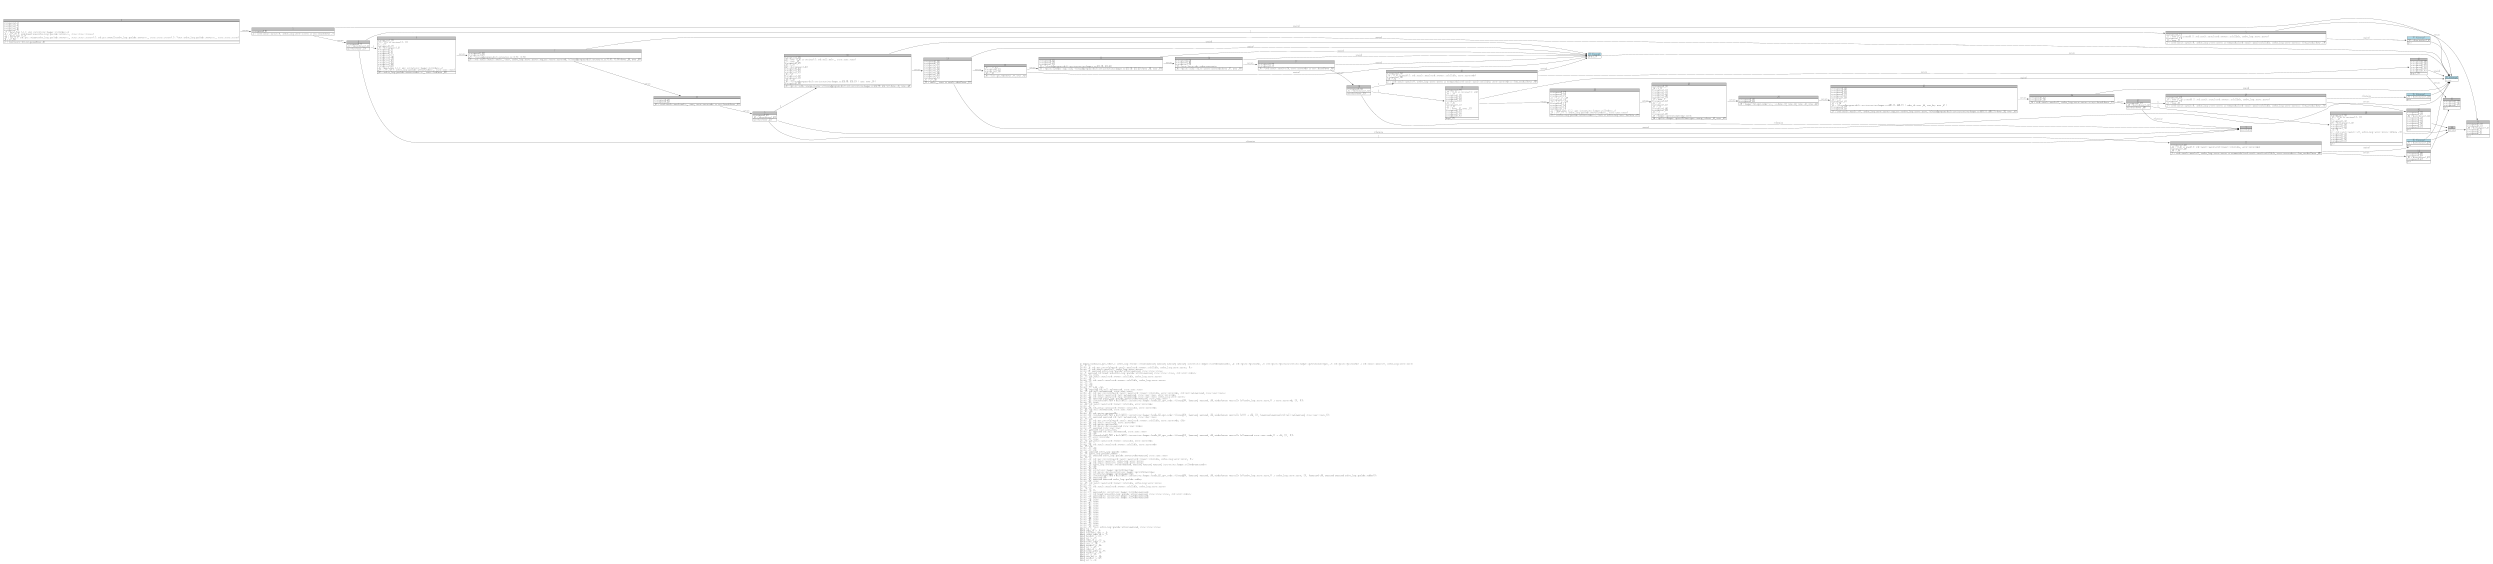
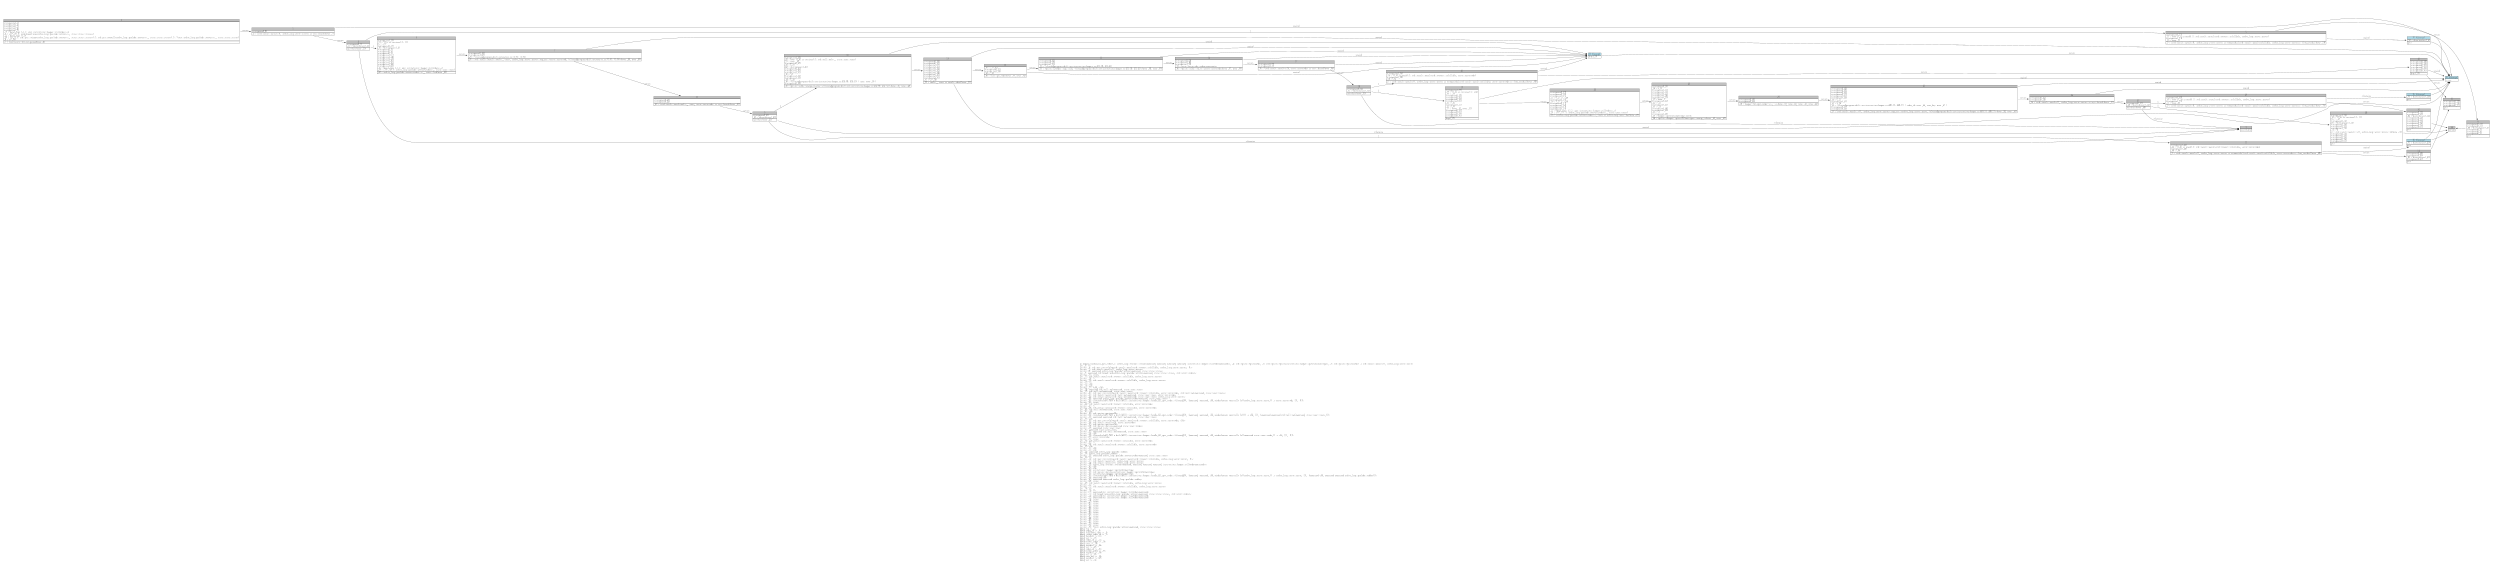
none -> (2230, 84)
(2460, 130) -> (2461, 128)
